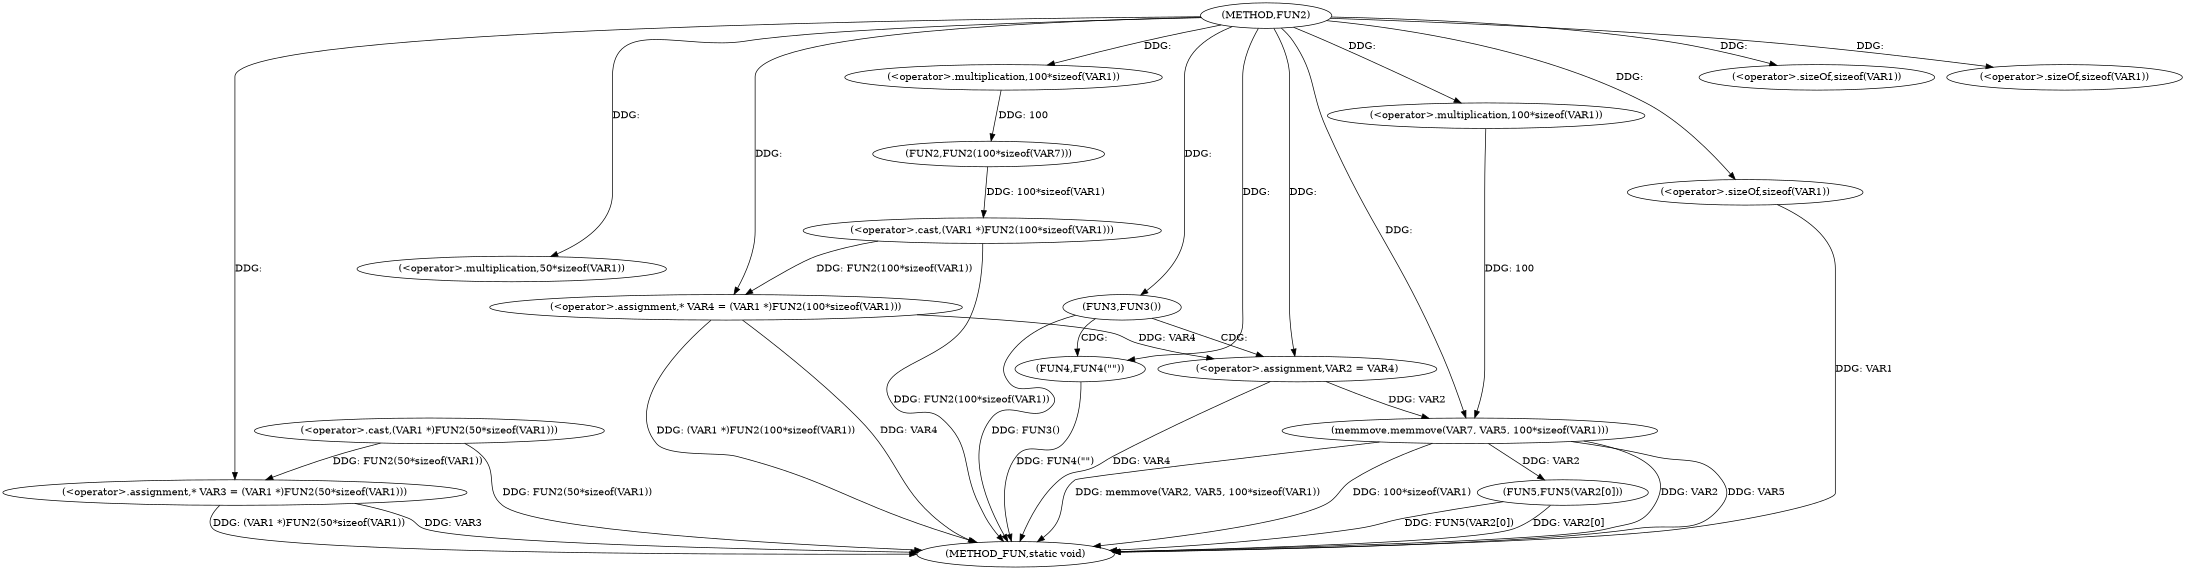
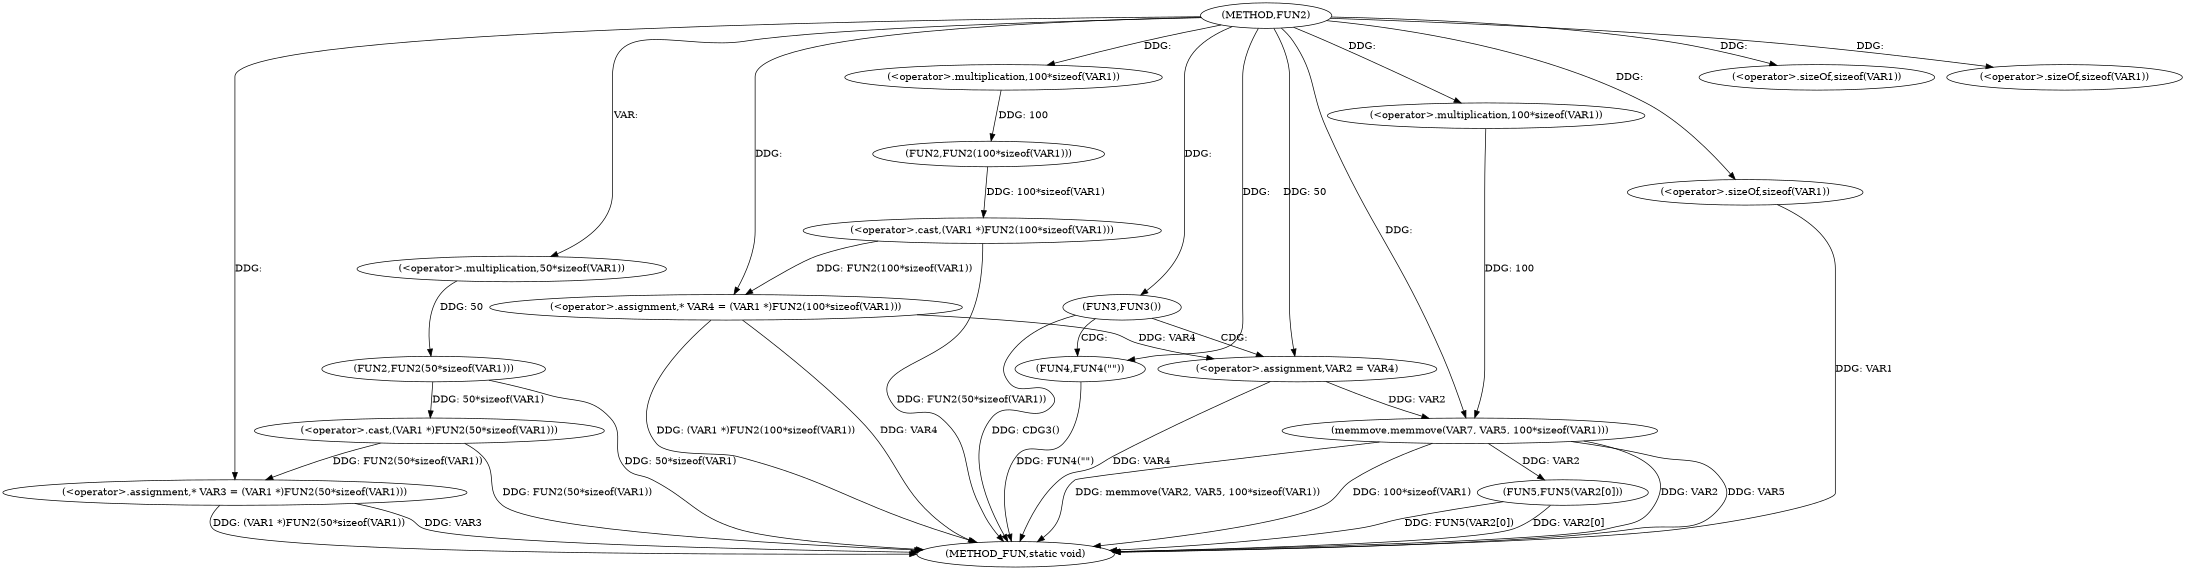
(628, 116) -> (628, 116)
(989, 154) -> (989, 154)
(1305, 192) -> (1305, 192)
none -> (434, 369)
(972, 400) -> (972, 400)
(1026, 431) -> (1026, 431)
